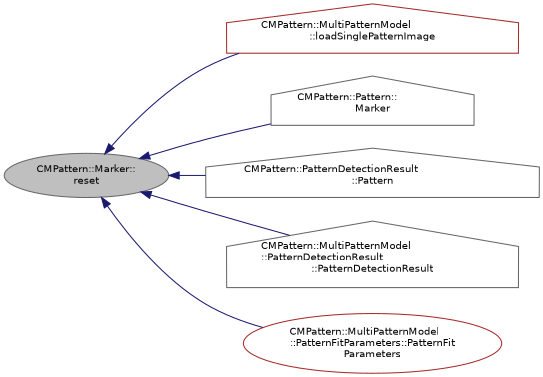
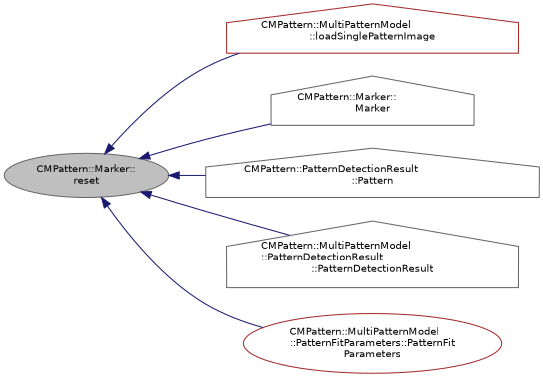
(373, 103) -> (373, 103)
